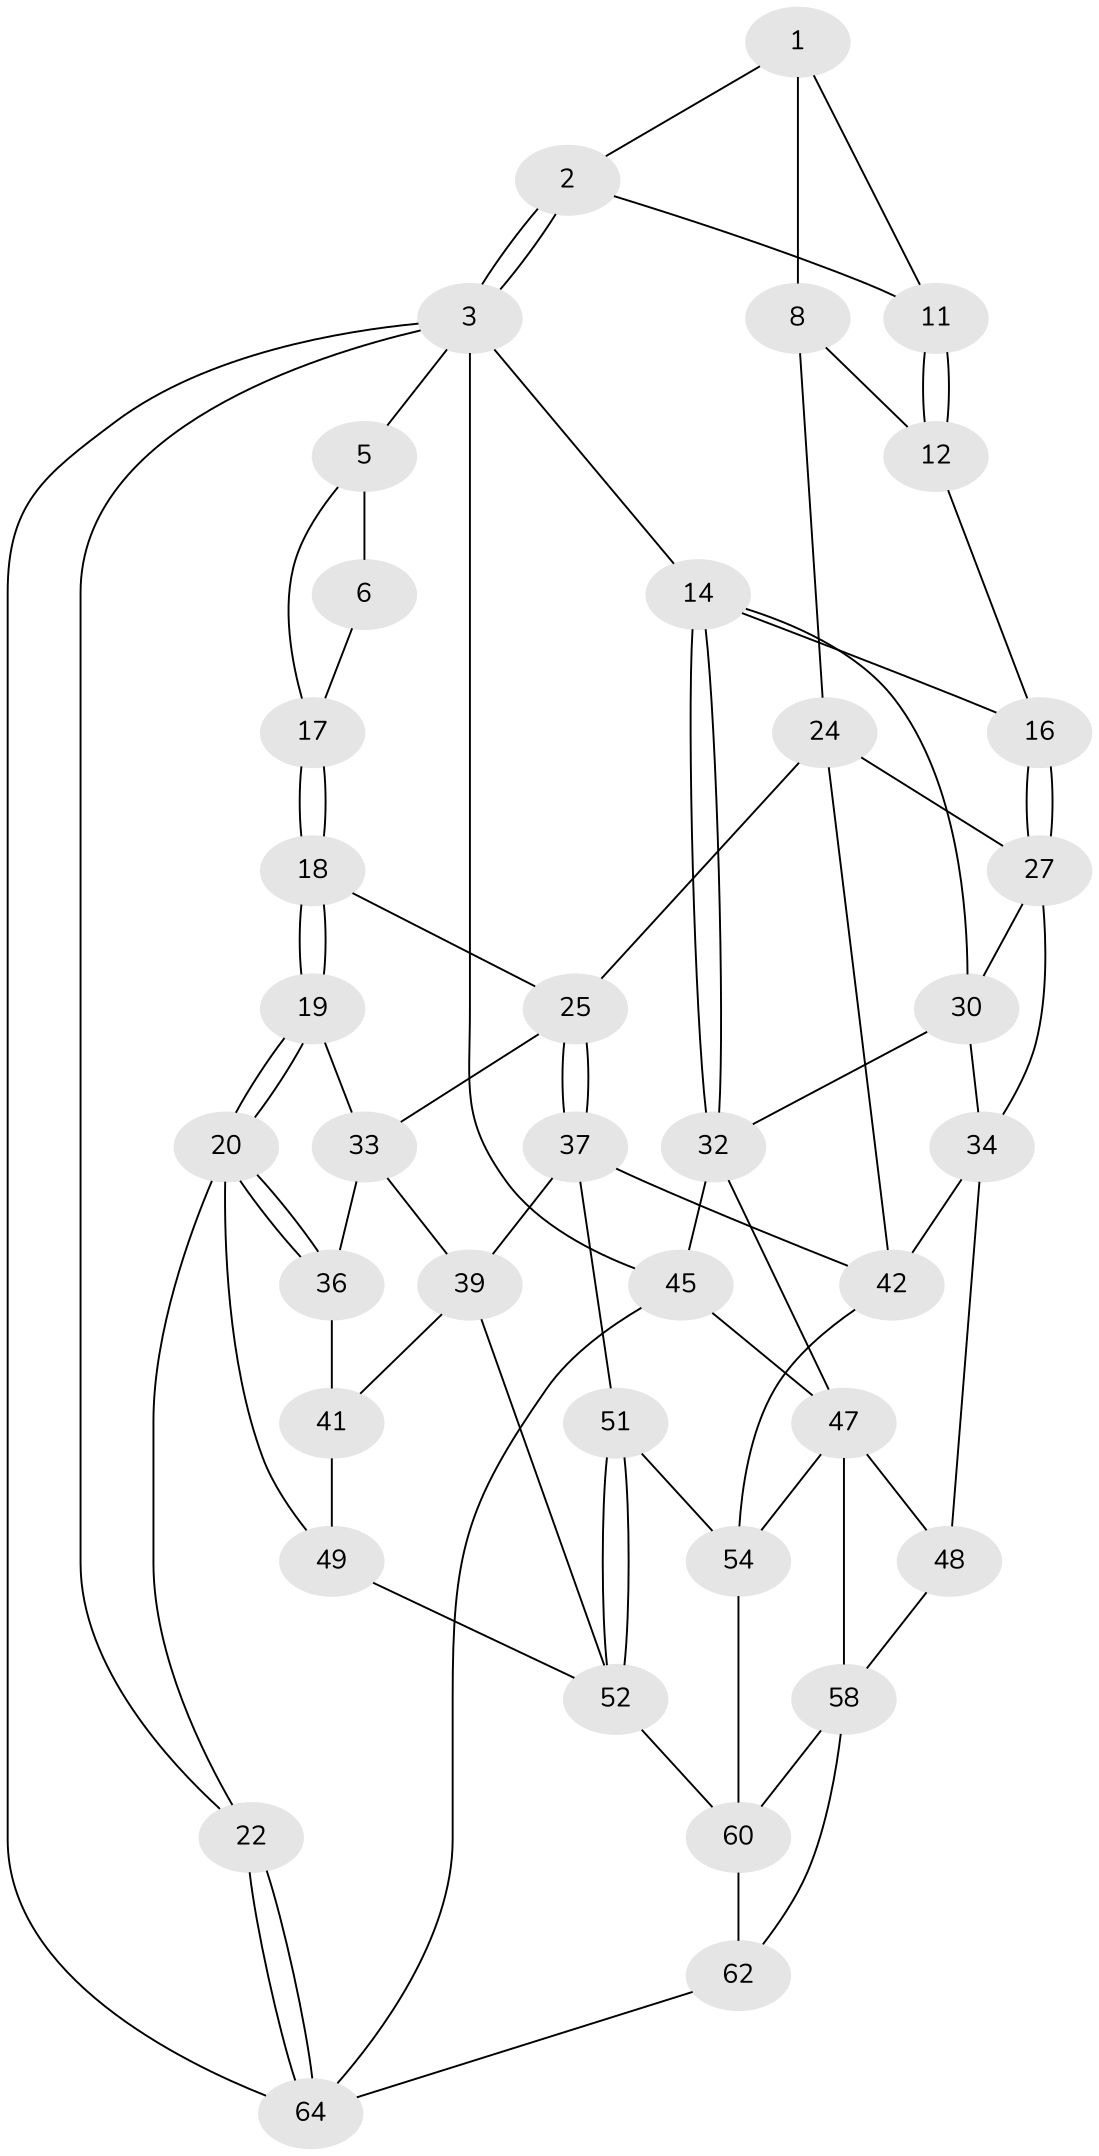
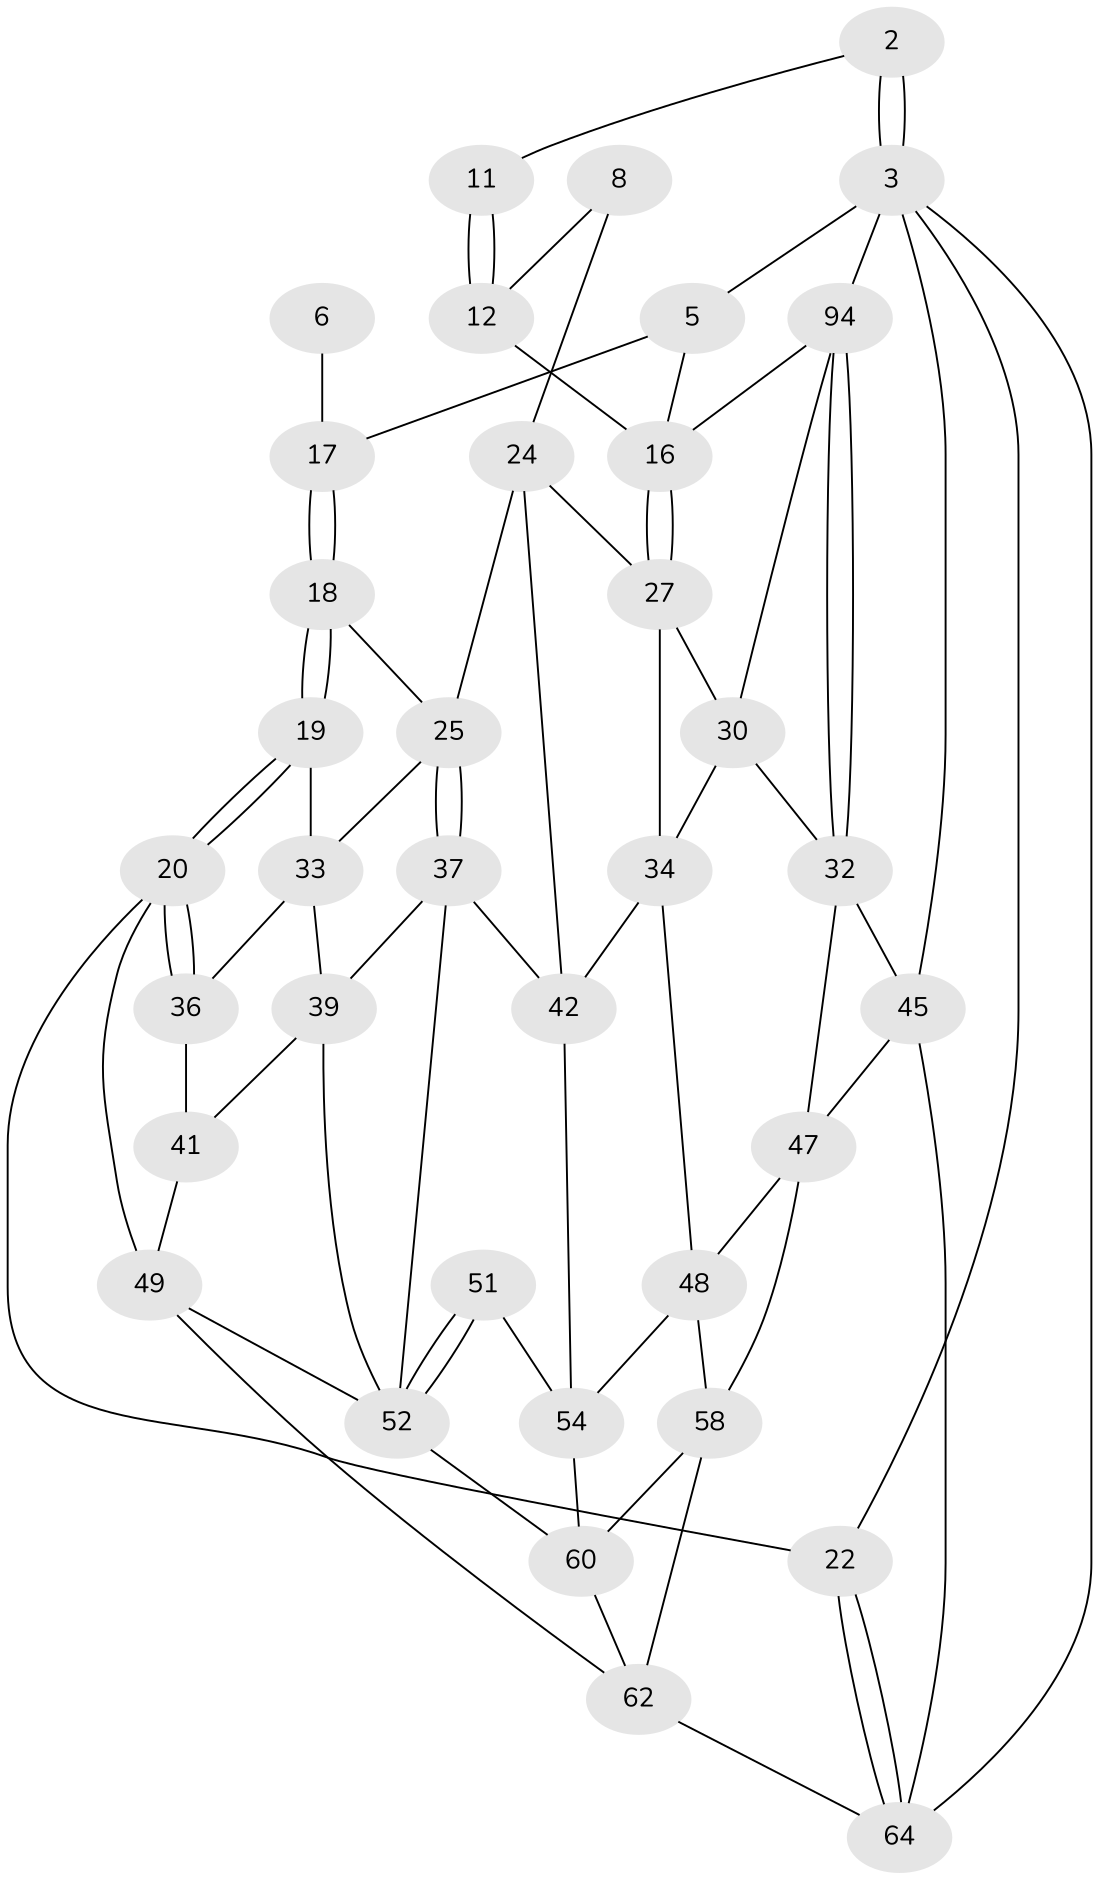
(798, 42) -> none
(364, 526) -> (676, 387)
(698, 595) -> (840, 318)
(596, 1285) -> (423, 1147)
(791, 1492) -> (633, 1354)
none -> (383, 1503)
